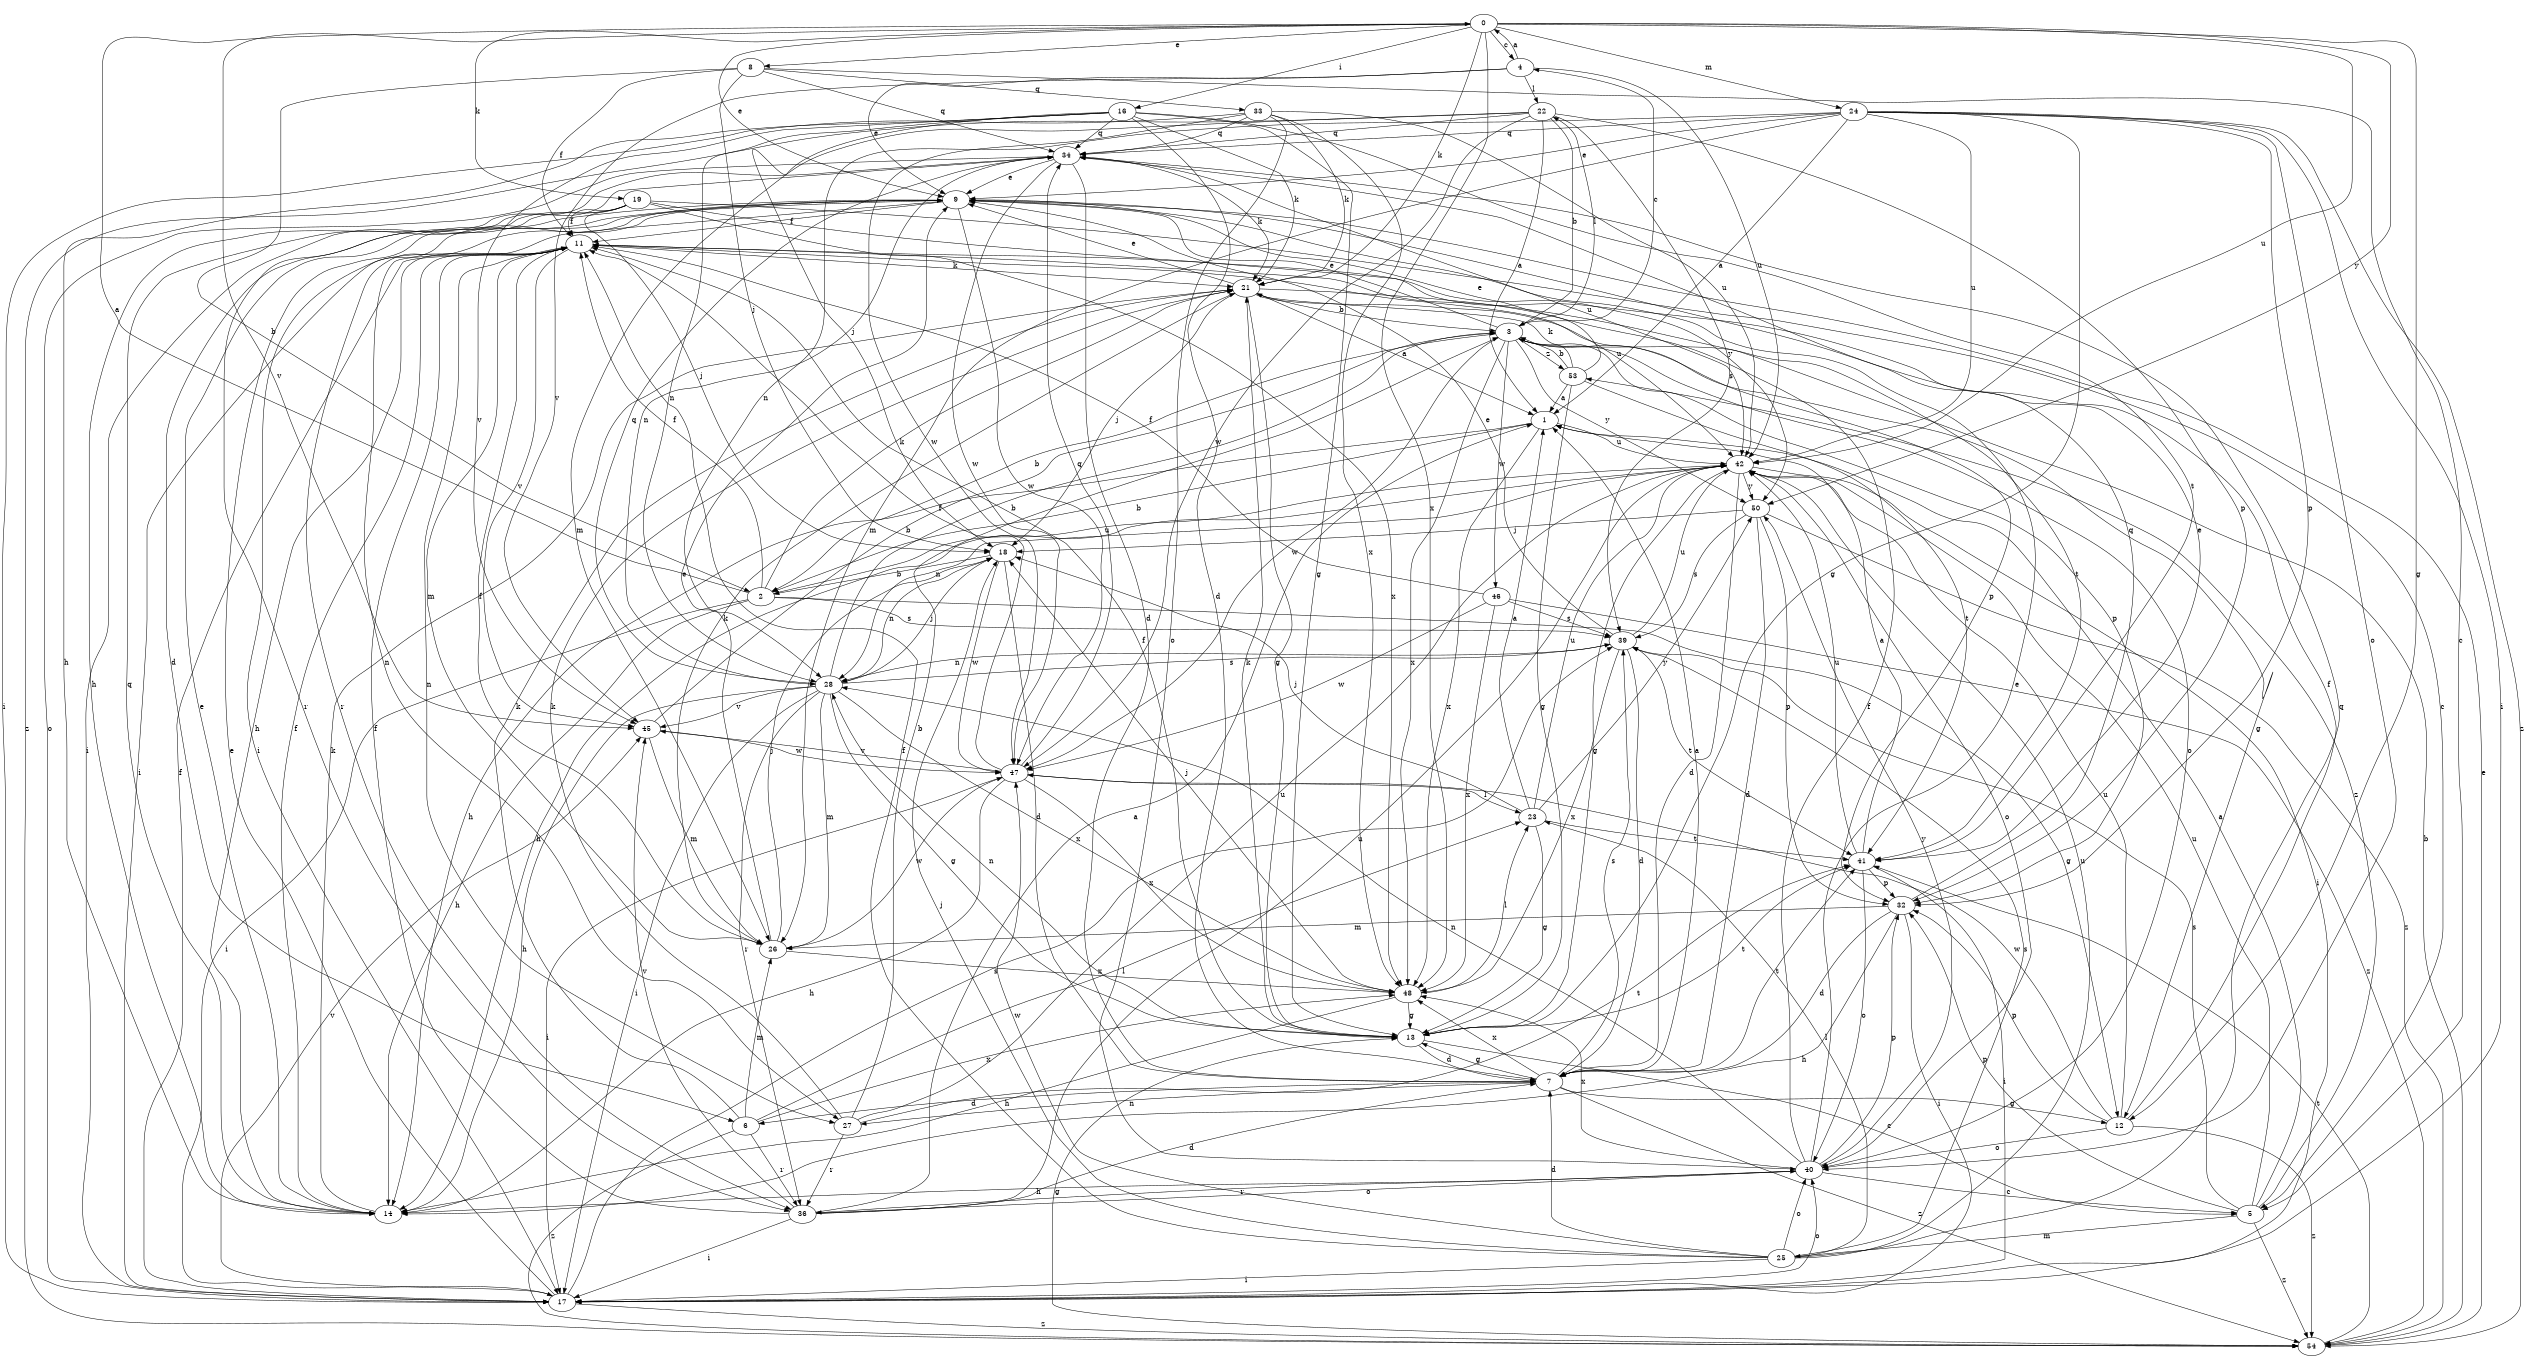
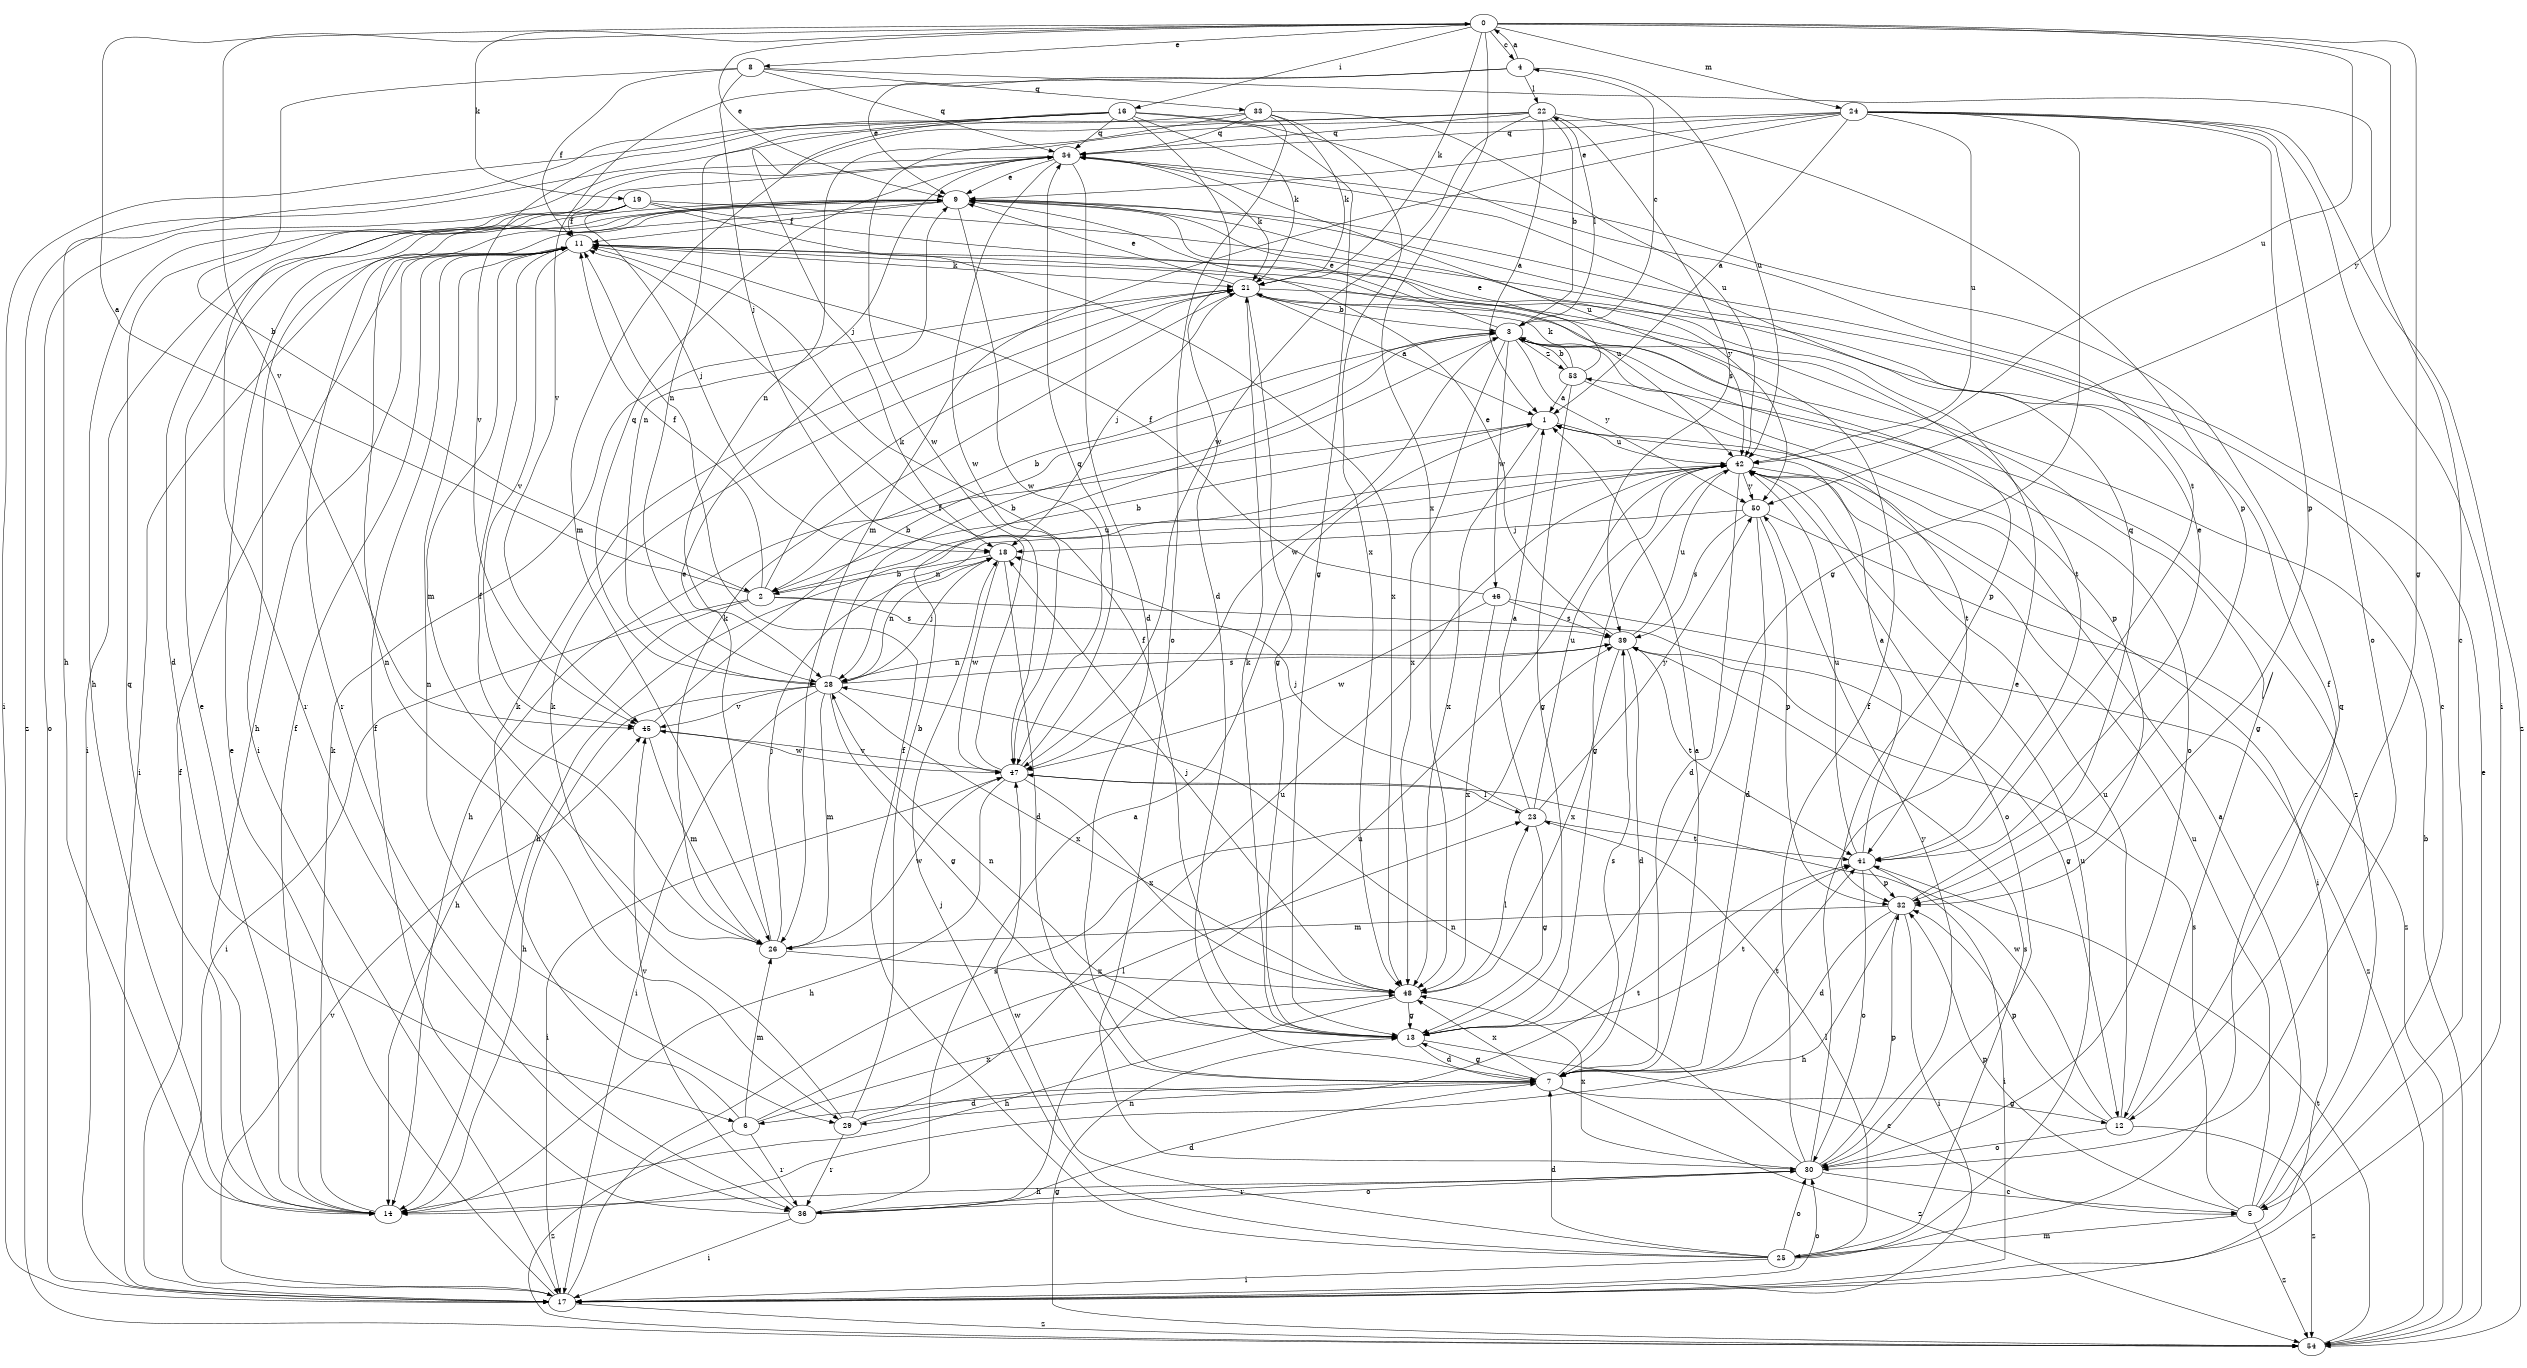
(743, 950) -> none
(848, 1126) -> (848, 1126)
(1809, 1170) -> (1809, 1170)
